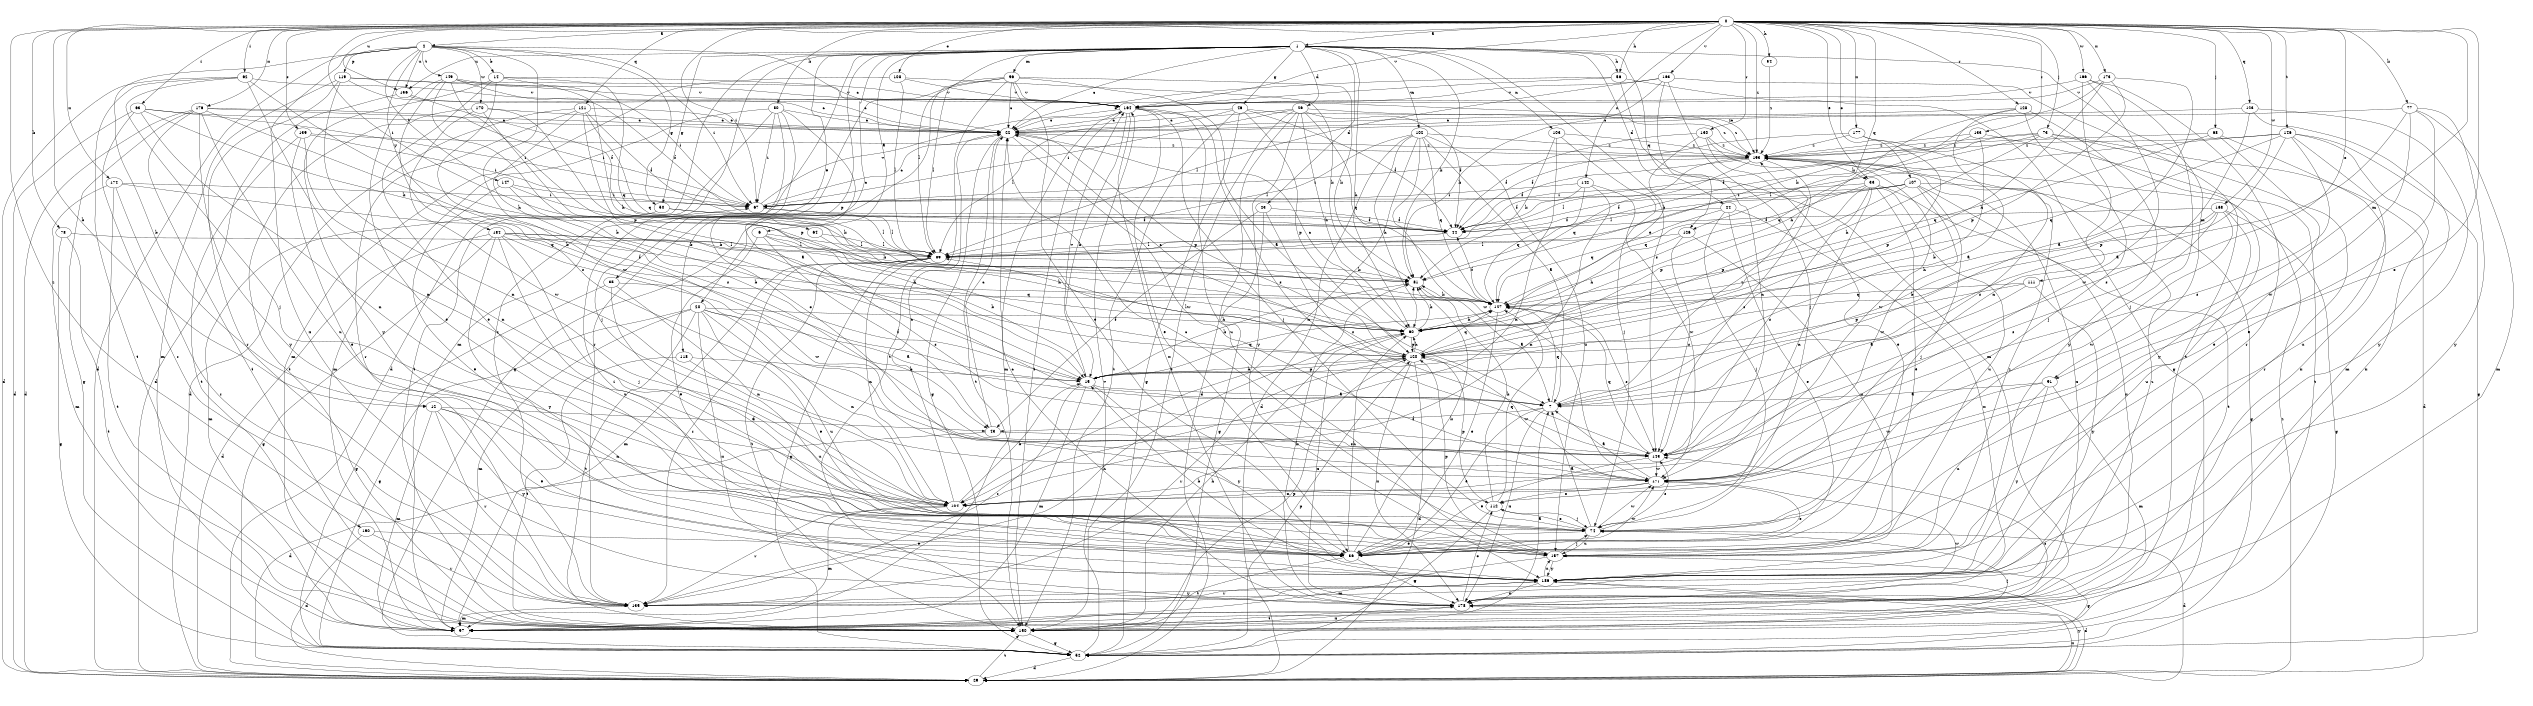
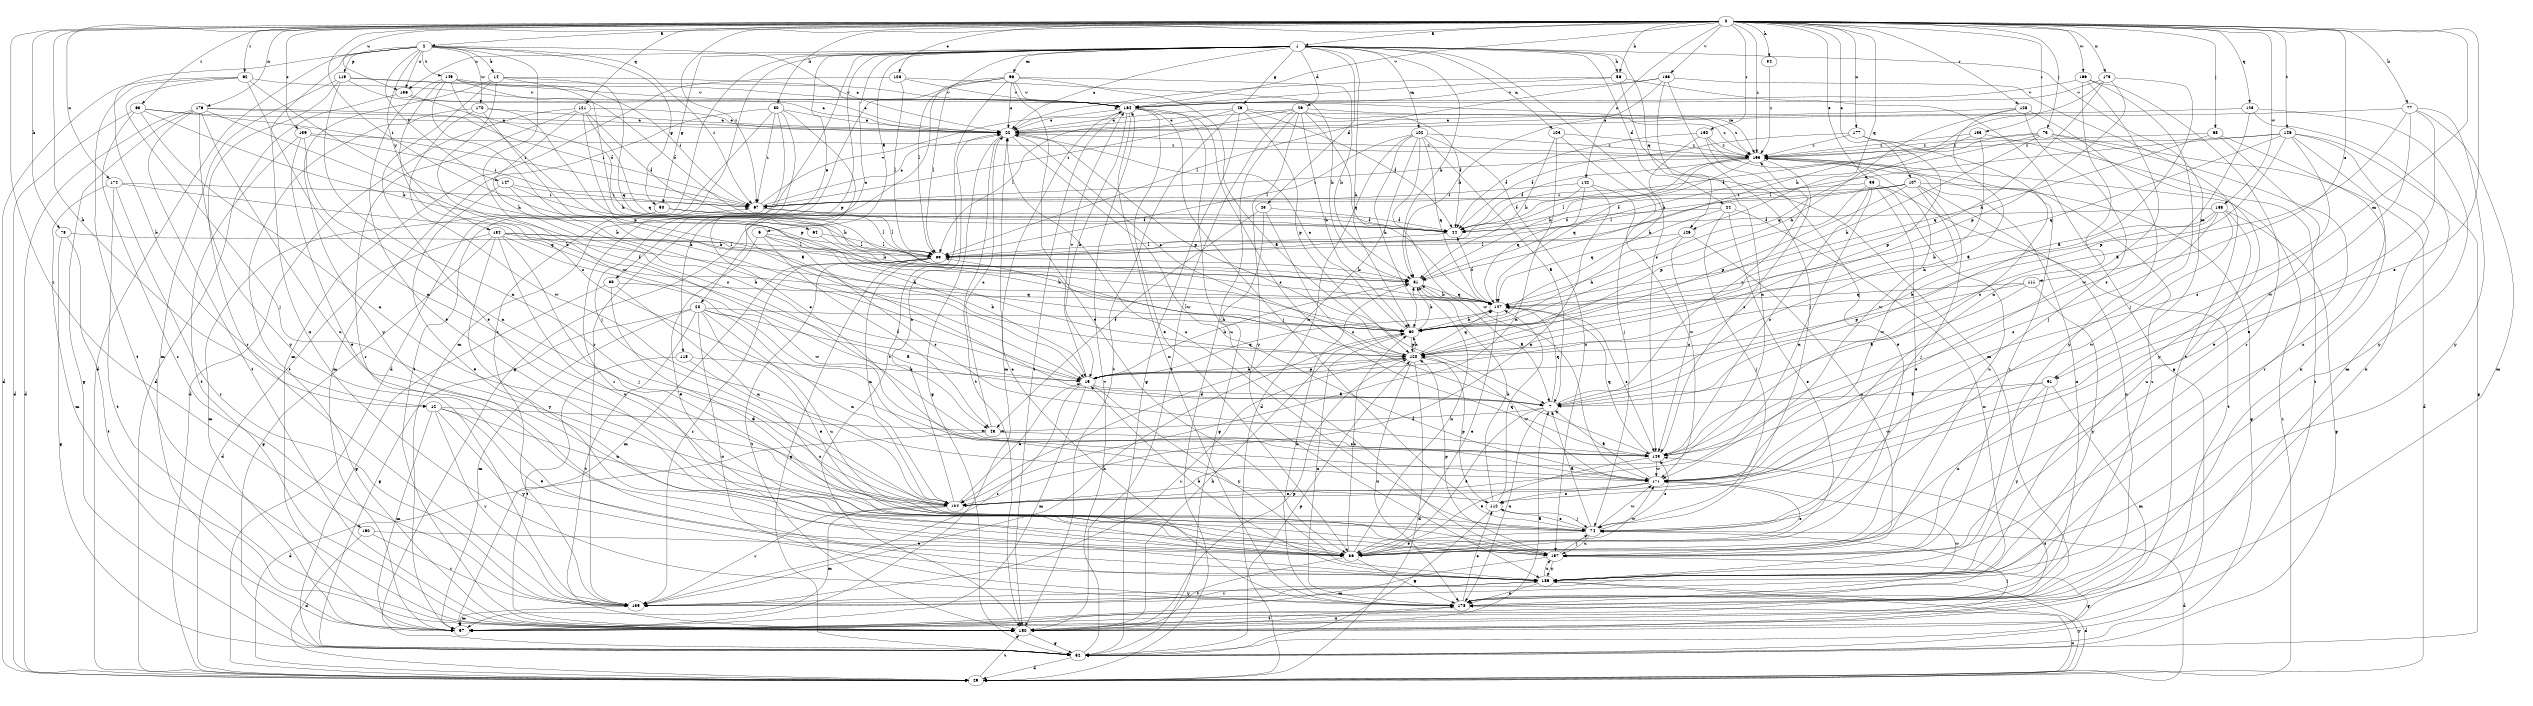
(1840, 168) -> (1573, 202)
(1681, 226) -> (1454, 296)
(1650, 233) -> (1650, 233)
